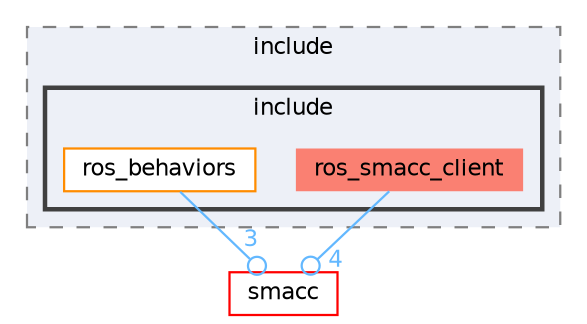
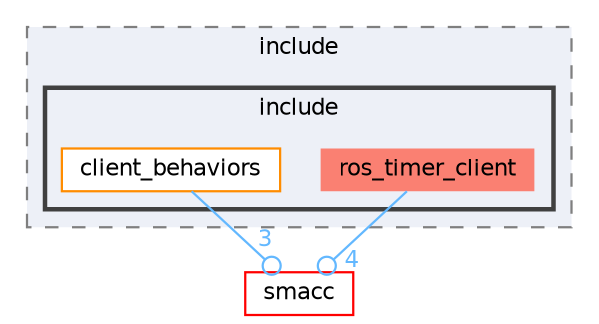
(160, 170) -> (171, 170)
(410, 170) -> (428, 170)
